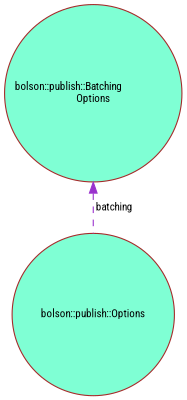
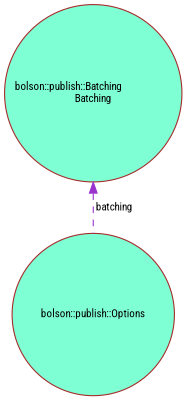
(93, 93) -> (93, 93)
